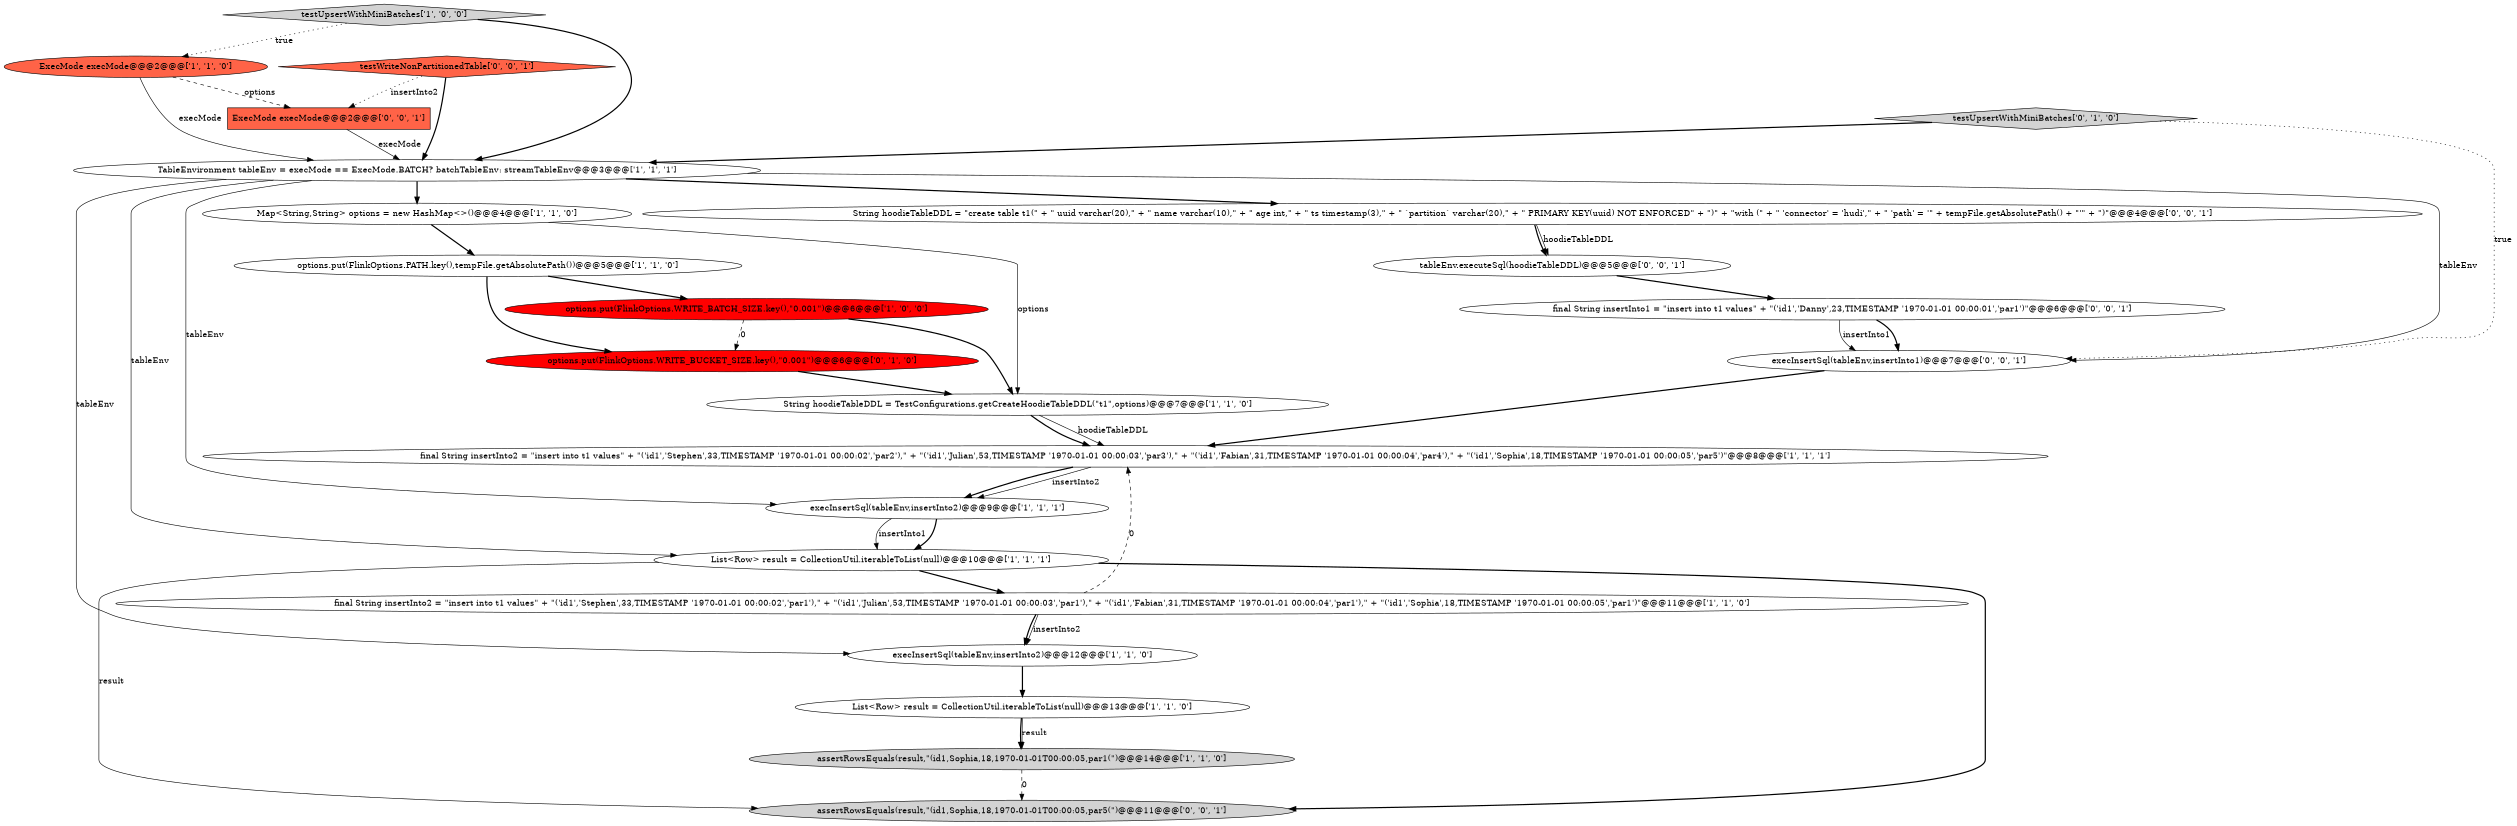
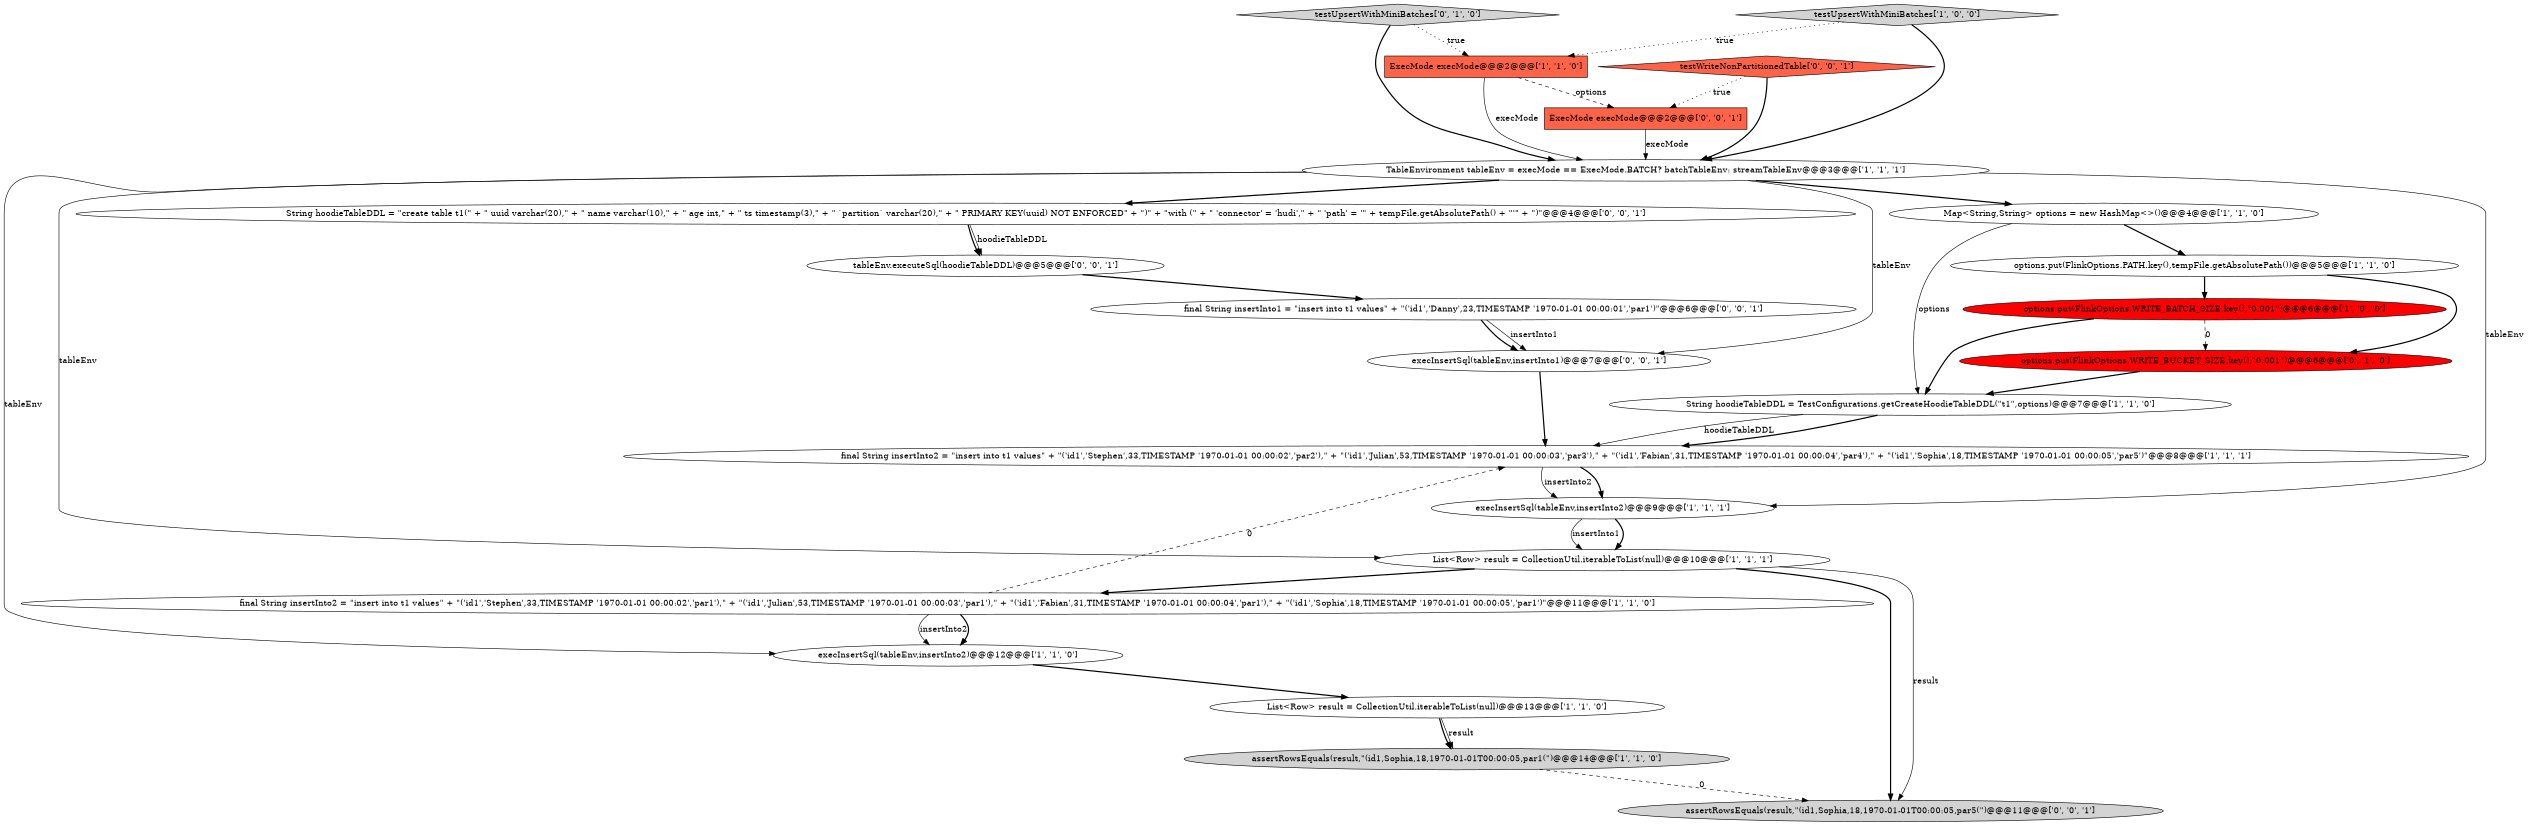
(136, 67) -> (1486, 67)
(415, 93) -> (1722, 93)
(2494, 288) -> (1438, 39)
